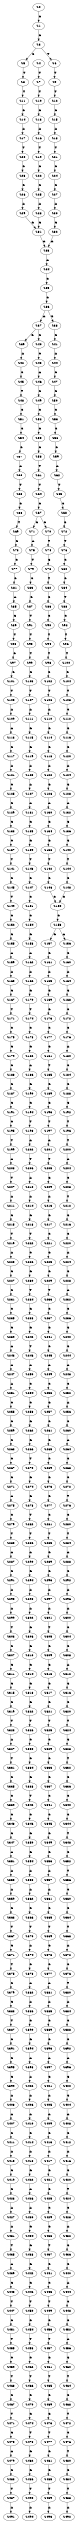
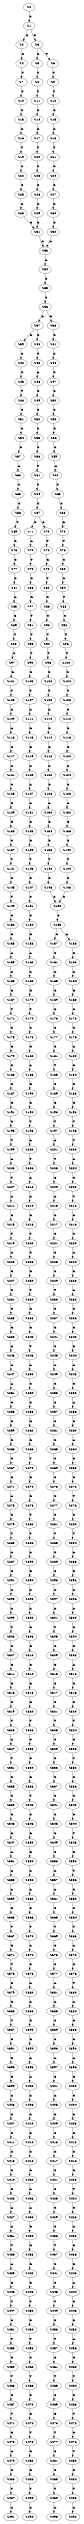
none -> (22, 45)
